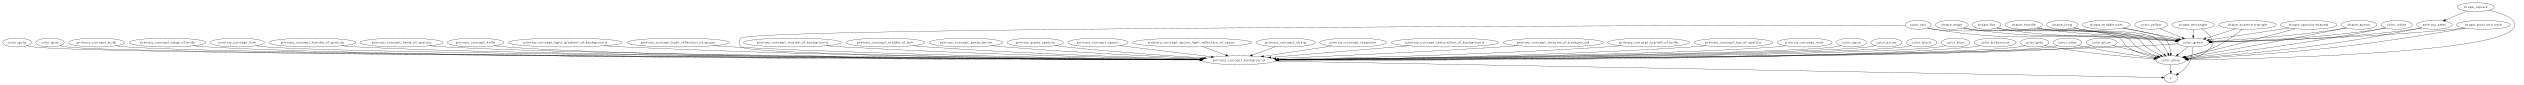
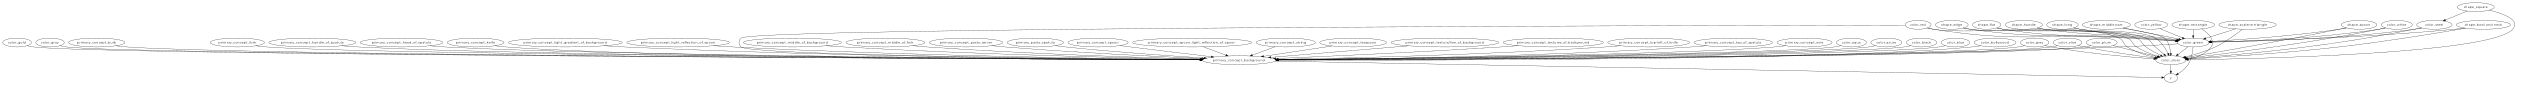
(2309, 25) -> none
(2434, 25) -> (2434, 25)
(168, 43) -> none
